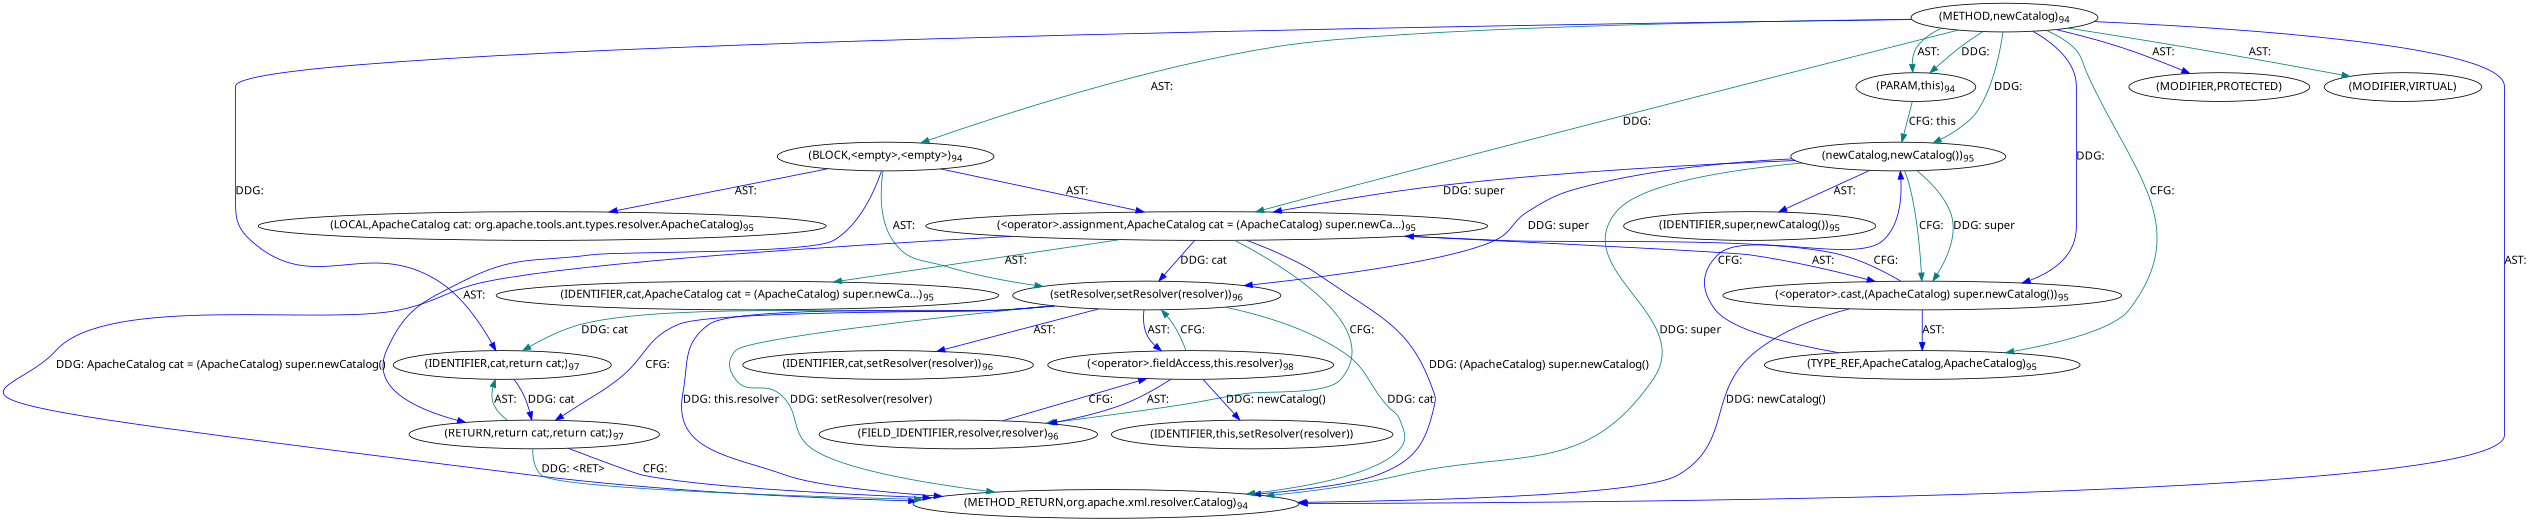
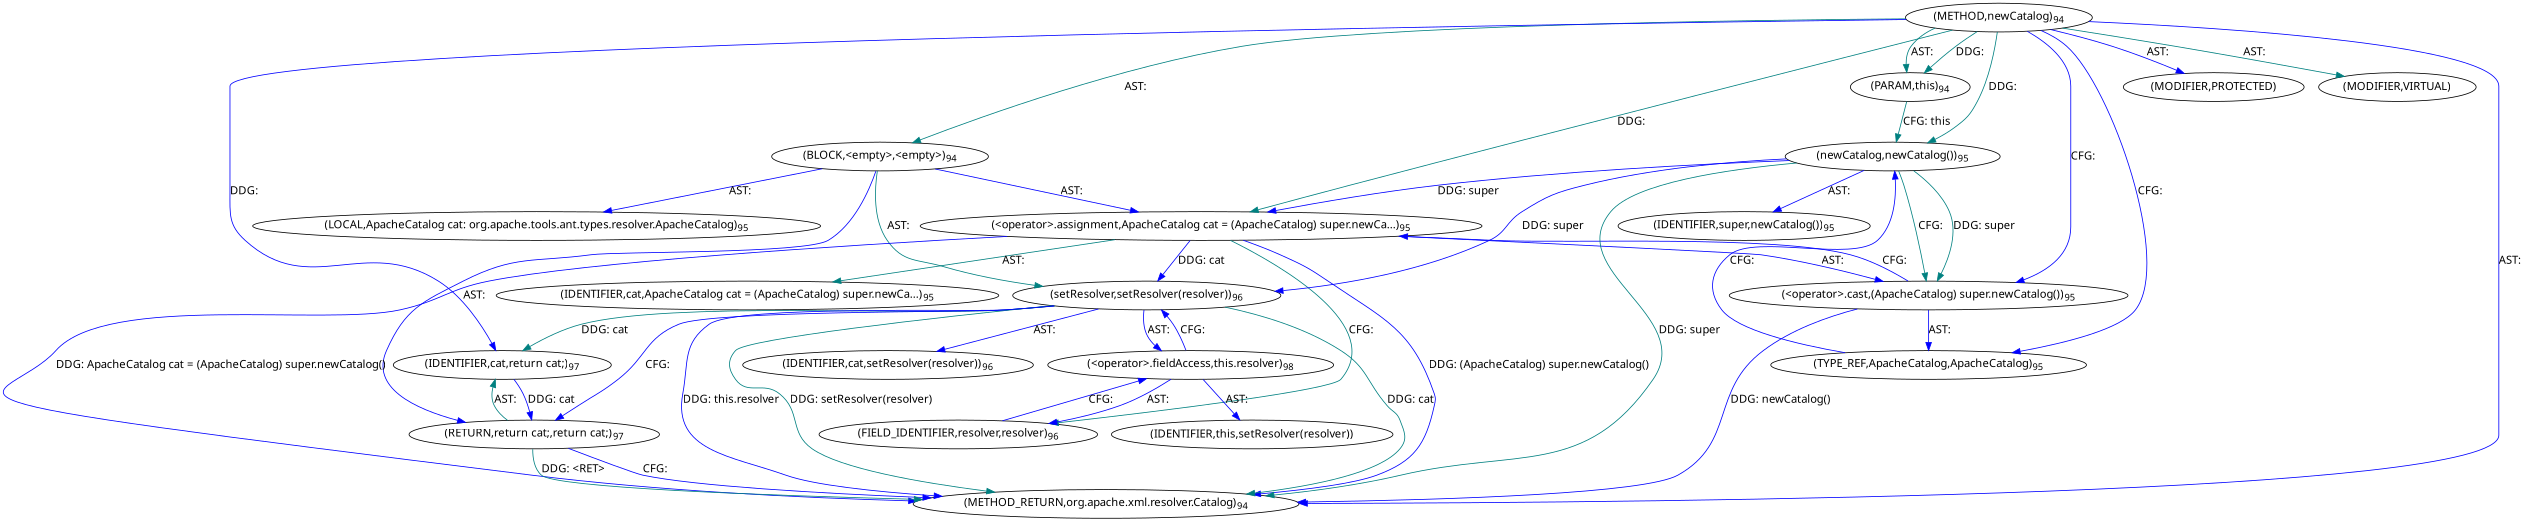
(2092, 157) -> (2085, 157)
(2155, 218) -> (2142, 217)
(1178, 332) -> (1178, 332)
(1276, 400) -> (1239, 400)
